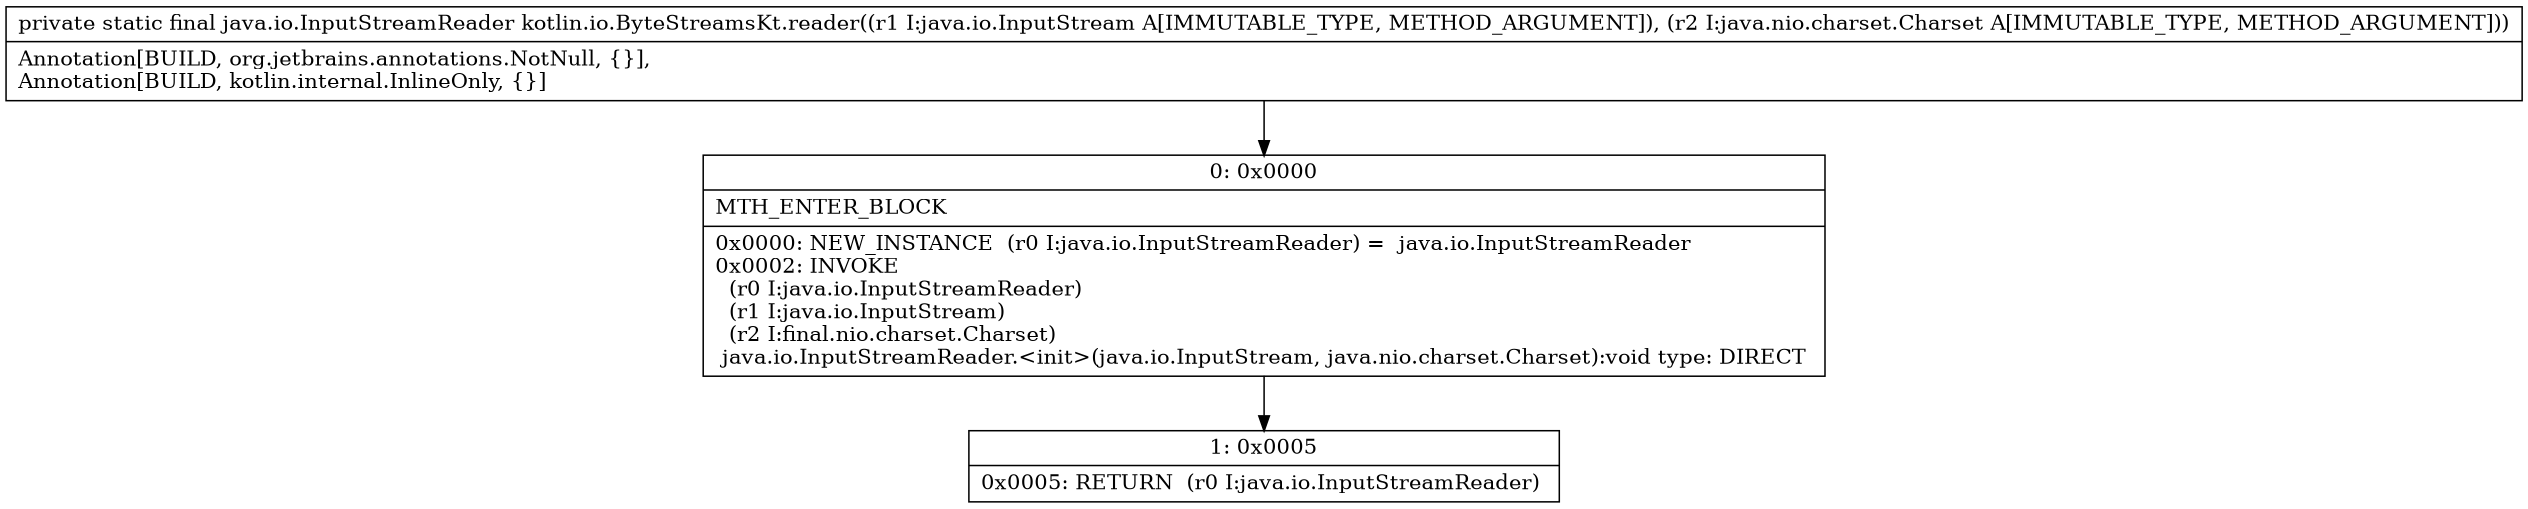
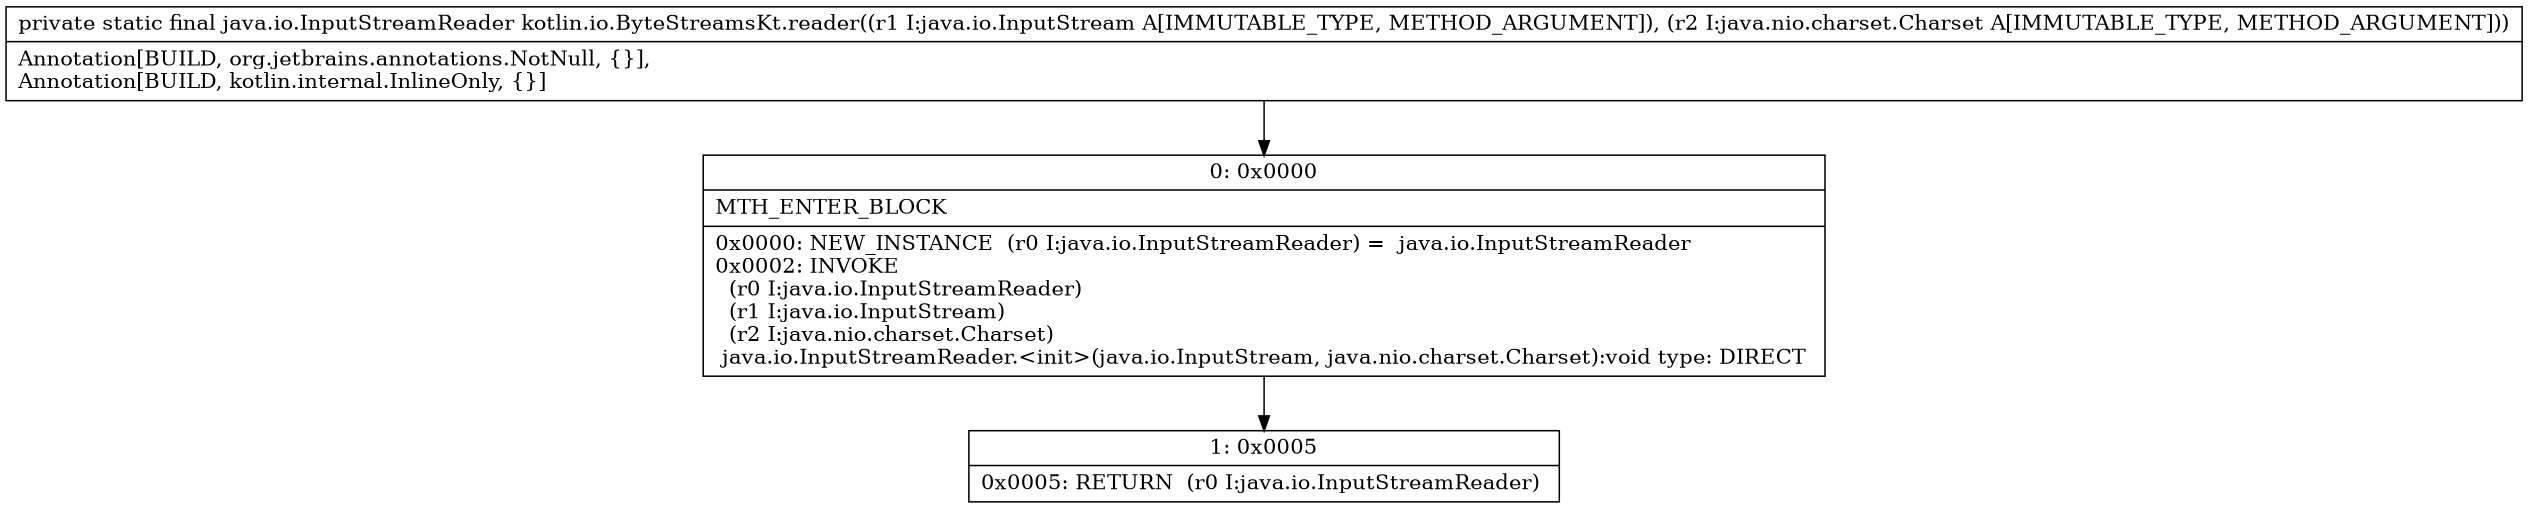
(886, 335) -> (885, 335)
